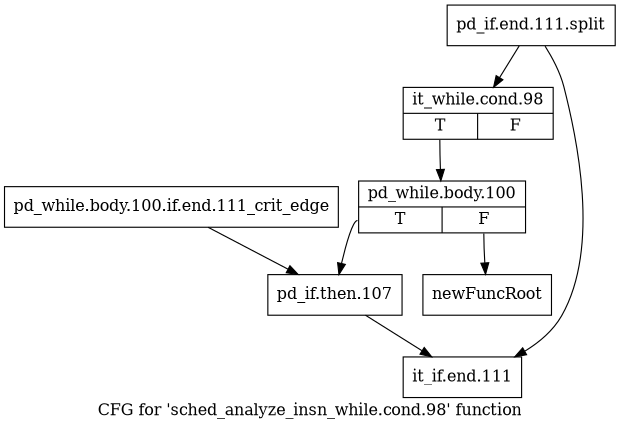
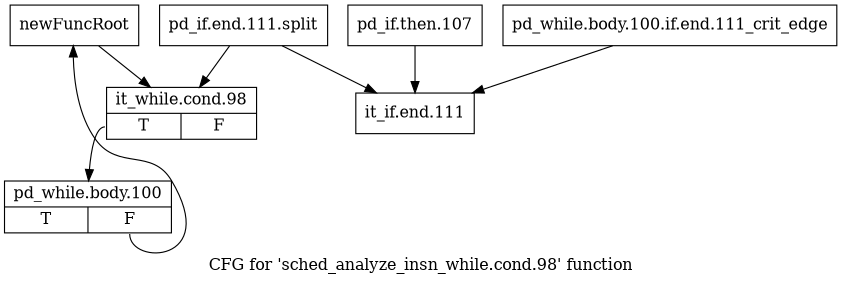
none -> (120, 63)
(347, 241) -> none
(248, 248) -> (548, 67)
